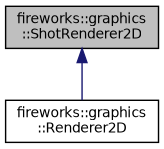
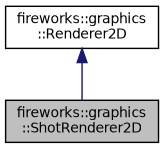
(82, 82) -> (82, 82)
